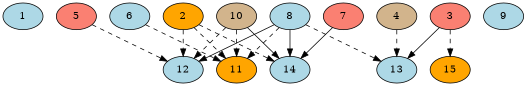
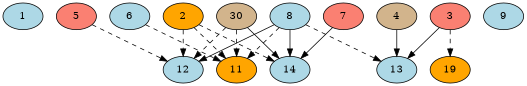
(237, 16) -> (237, 16)
(397, 39) -> (397, 39)
(450, 70) -> (450, 70)
